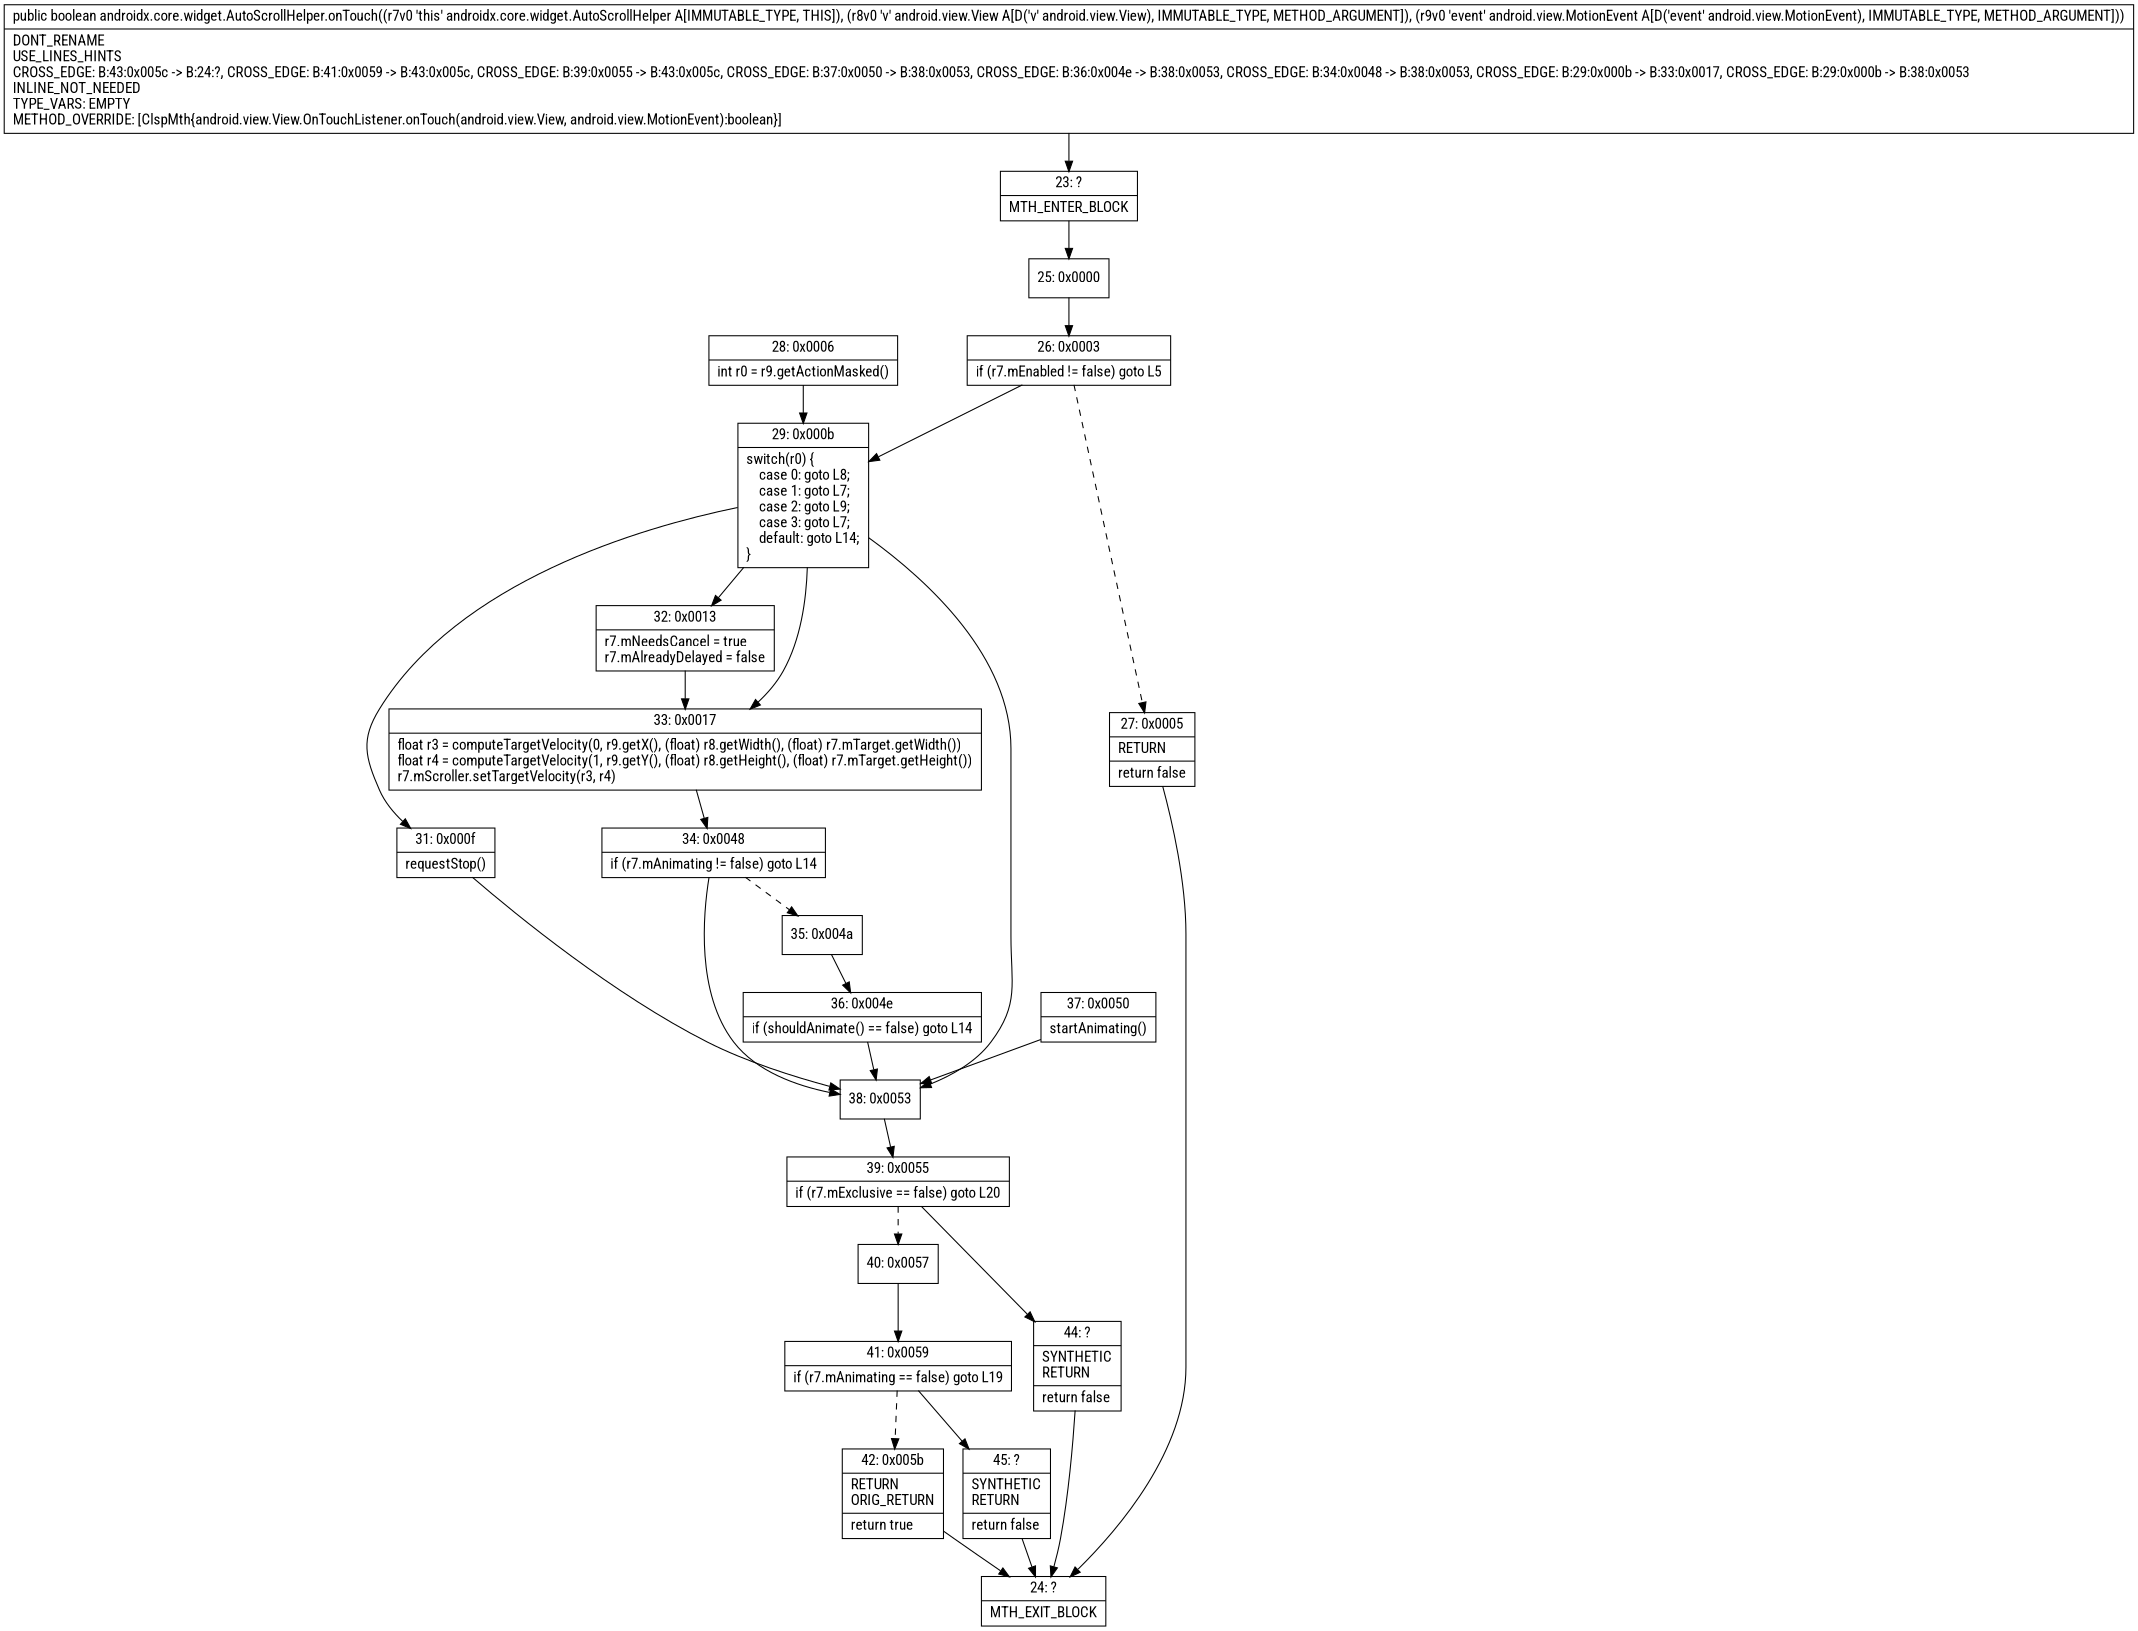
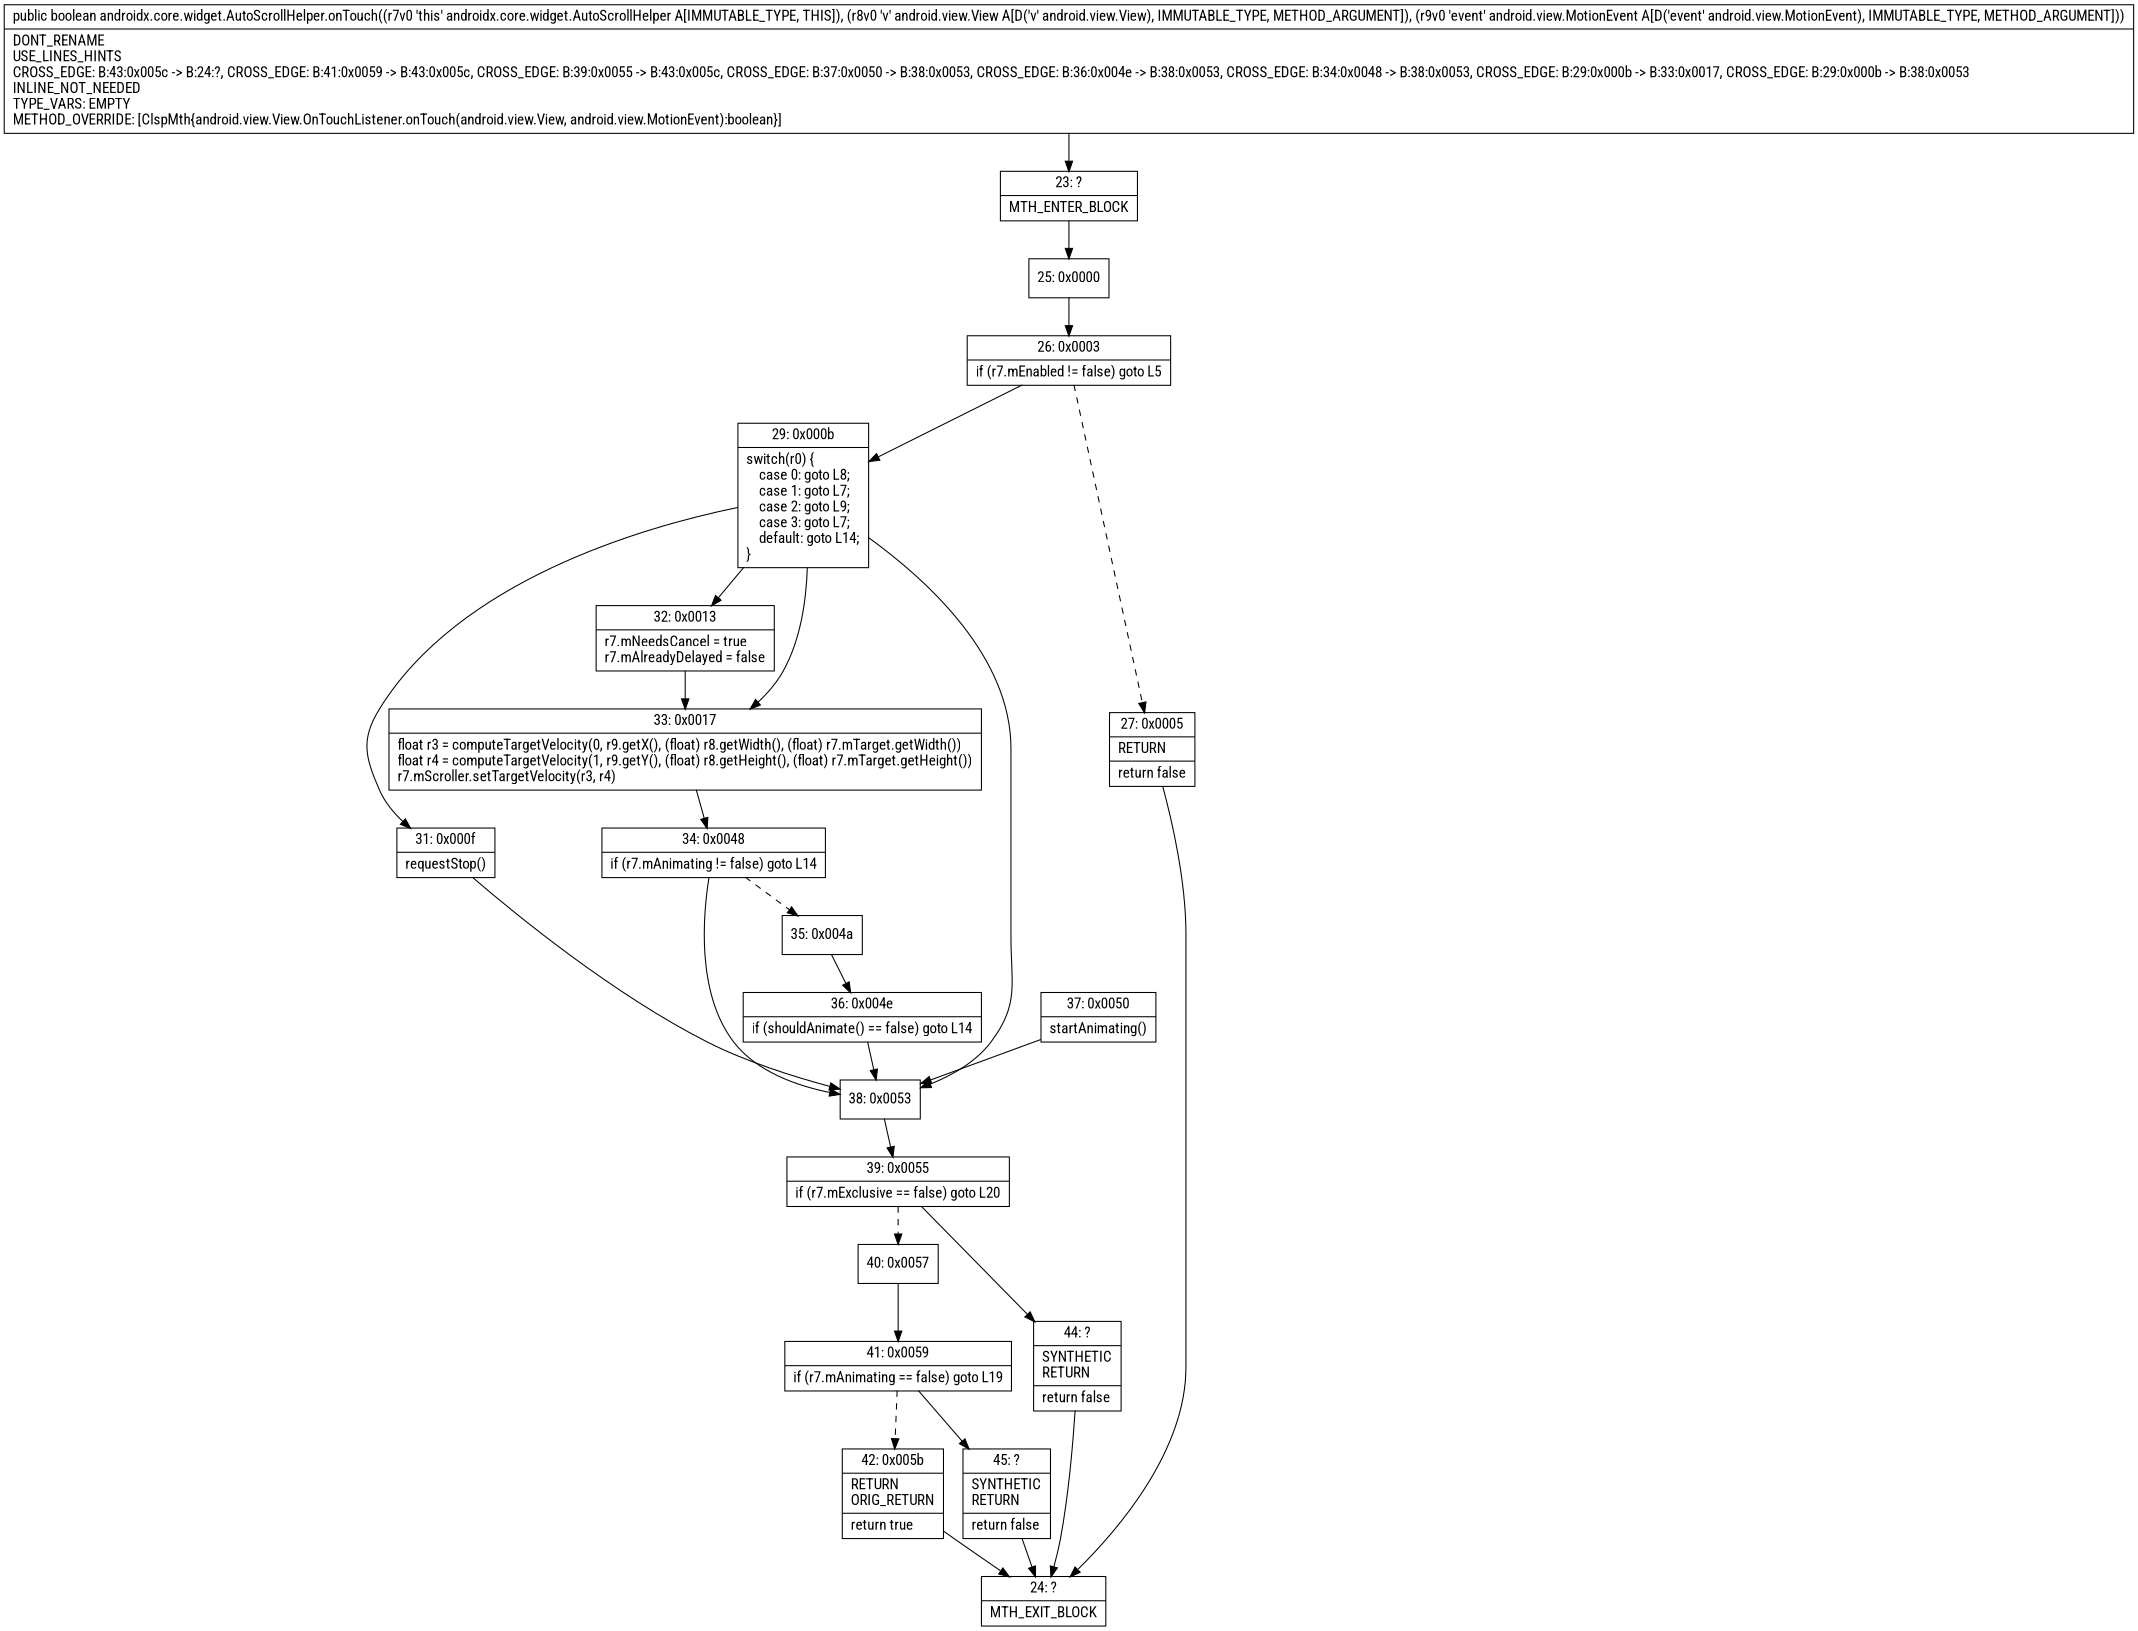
(803, 361) -> none
